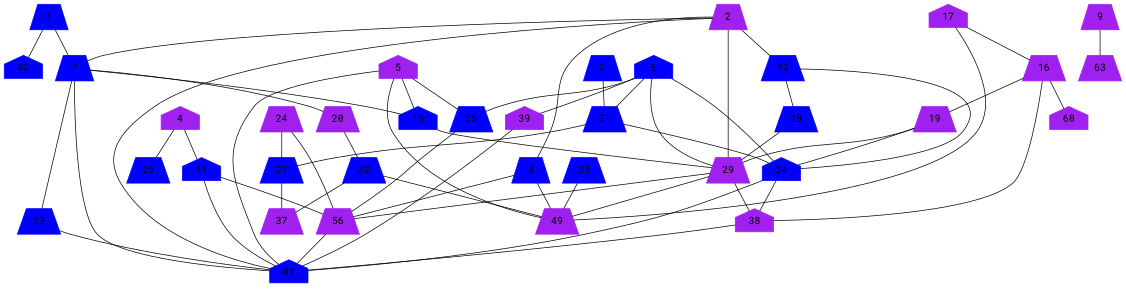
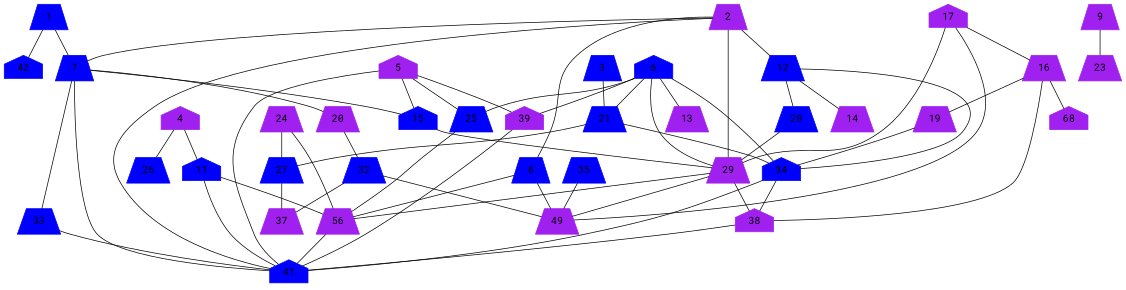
(1100, 68) -> (1100, 68)
none -> (687, 119)
none -> (852, 119)
(828, 144) -> (872, 137)
(435, 175) -> (465, 93)
